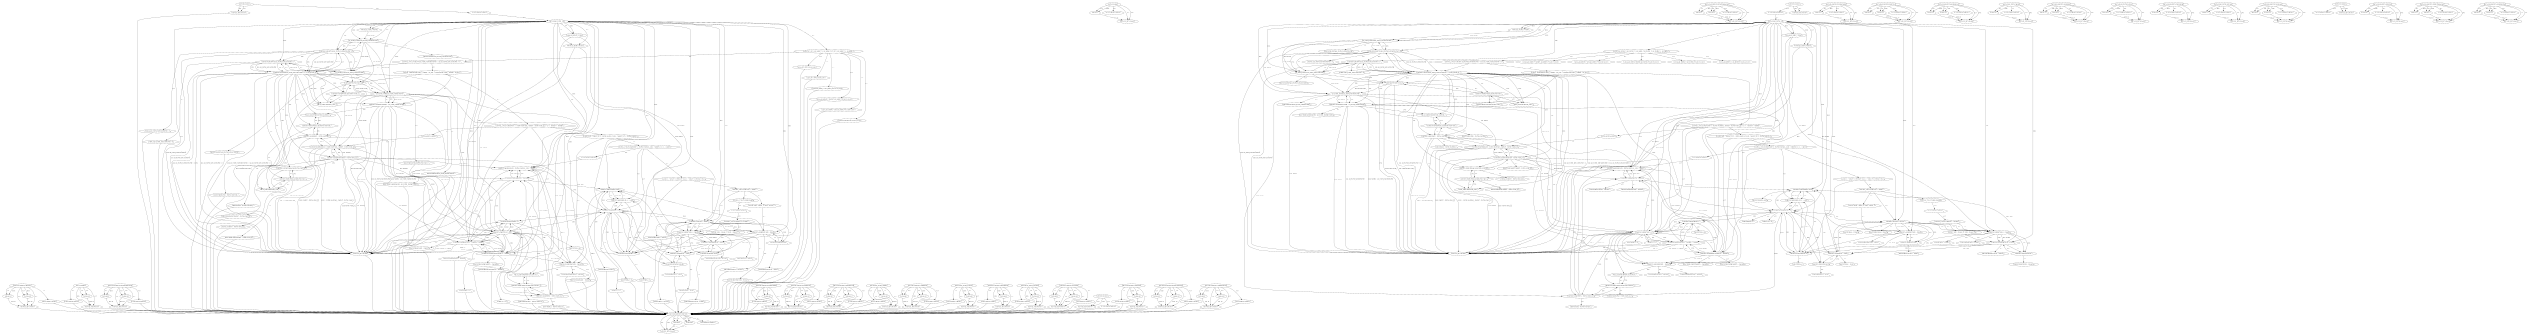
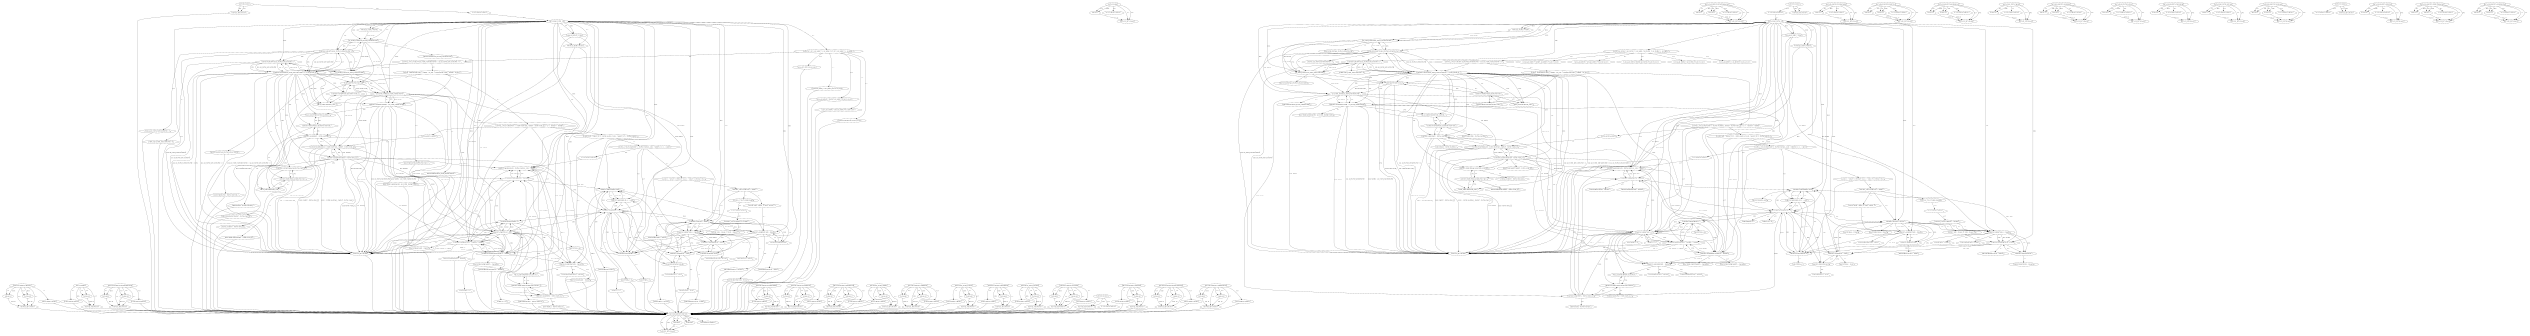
(816, 78) -> none
